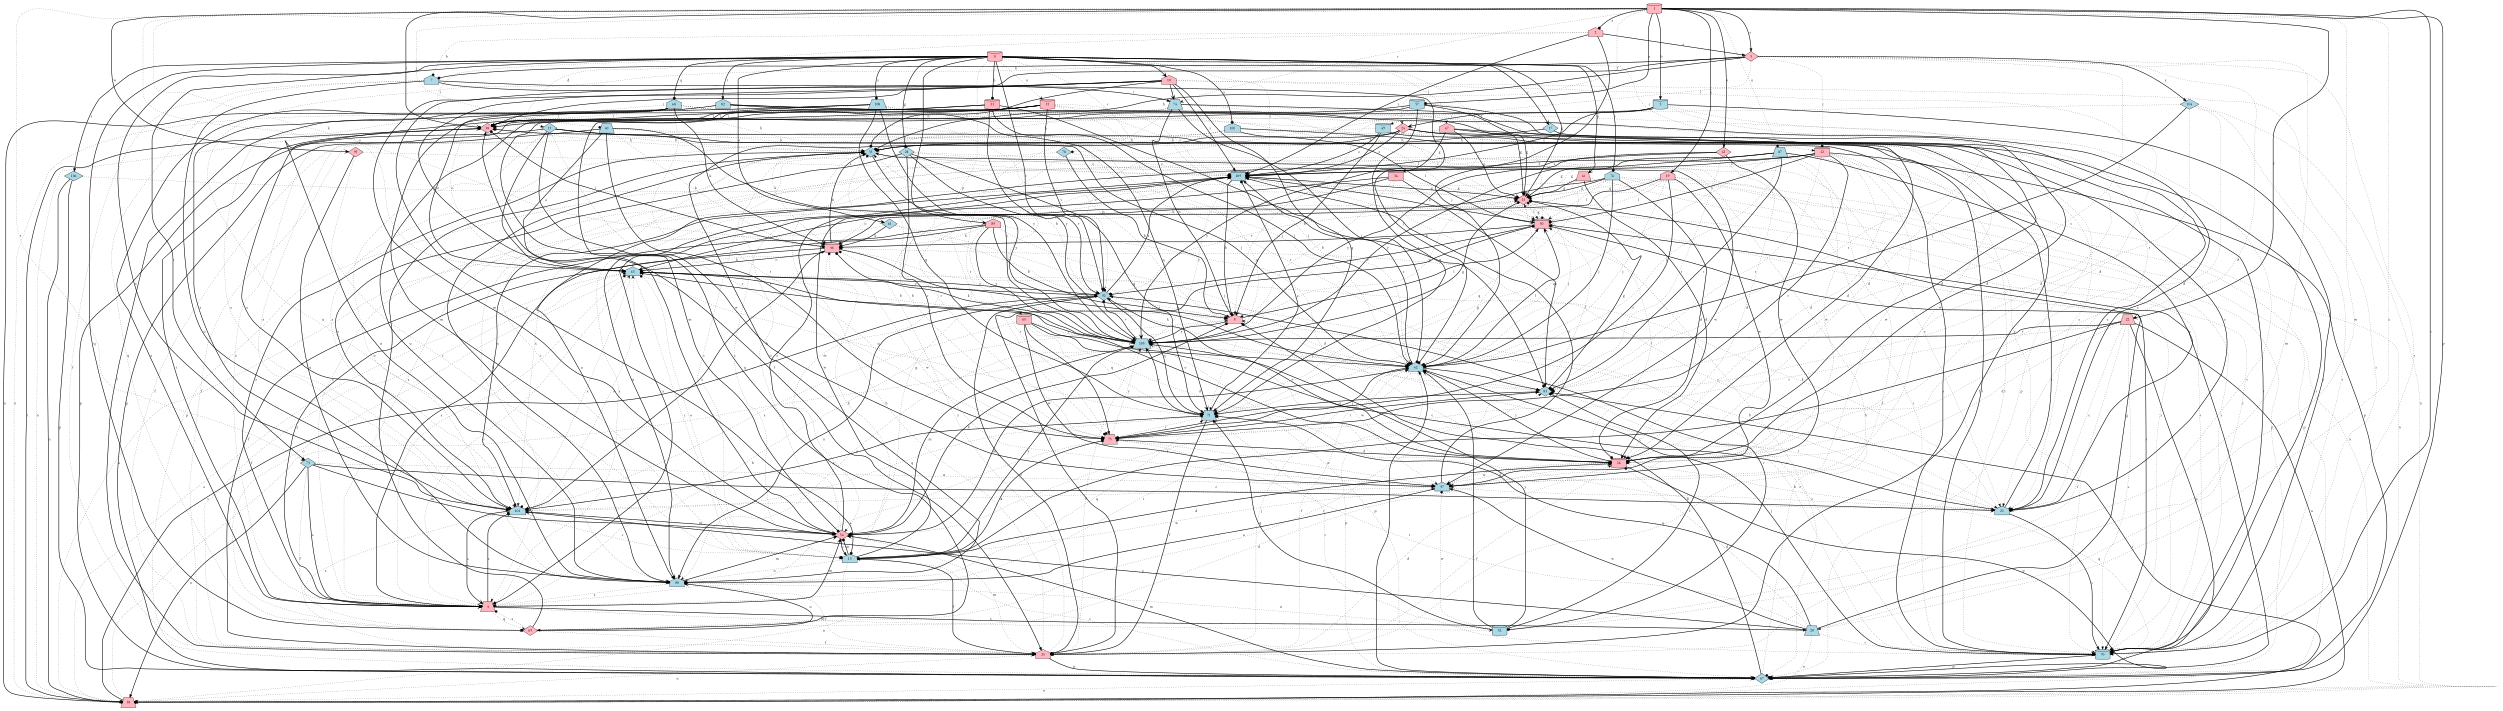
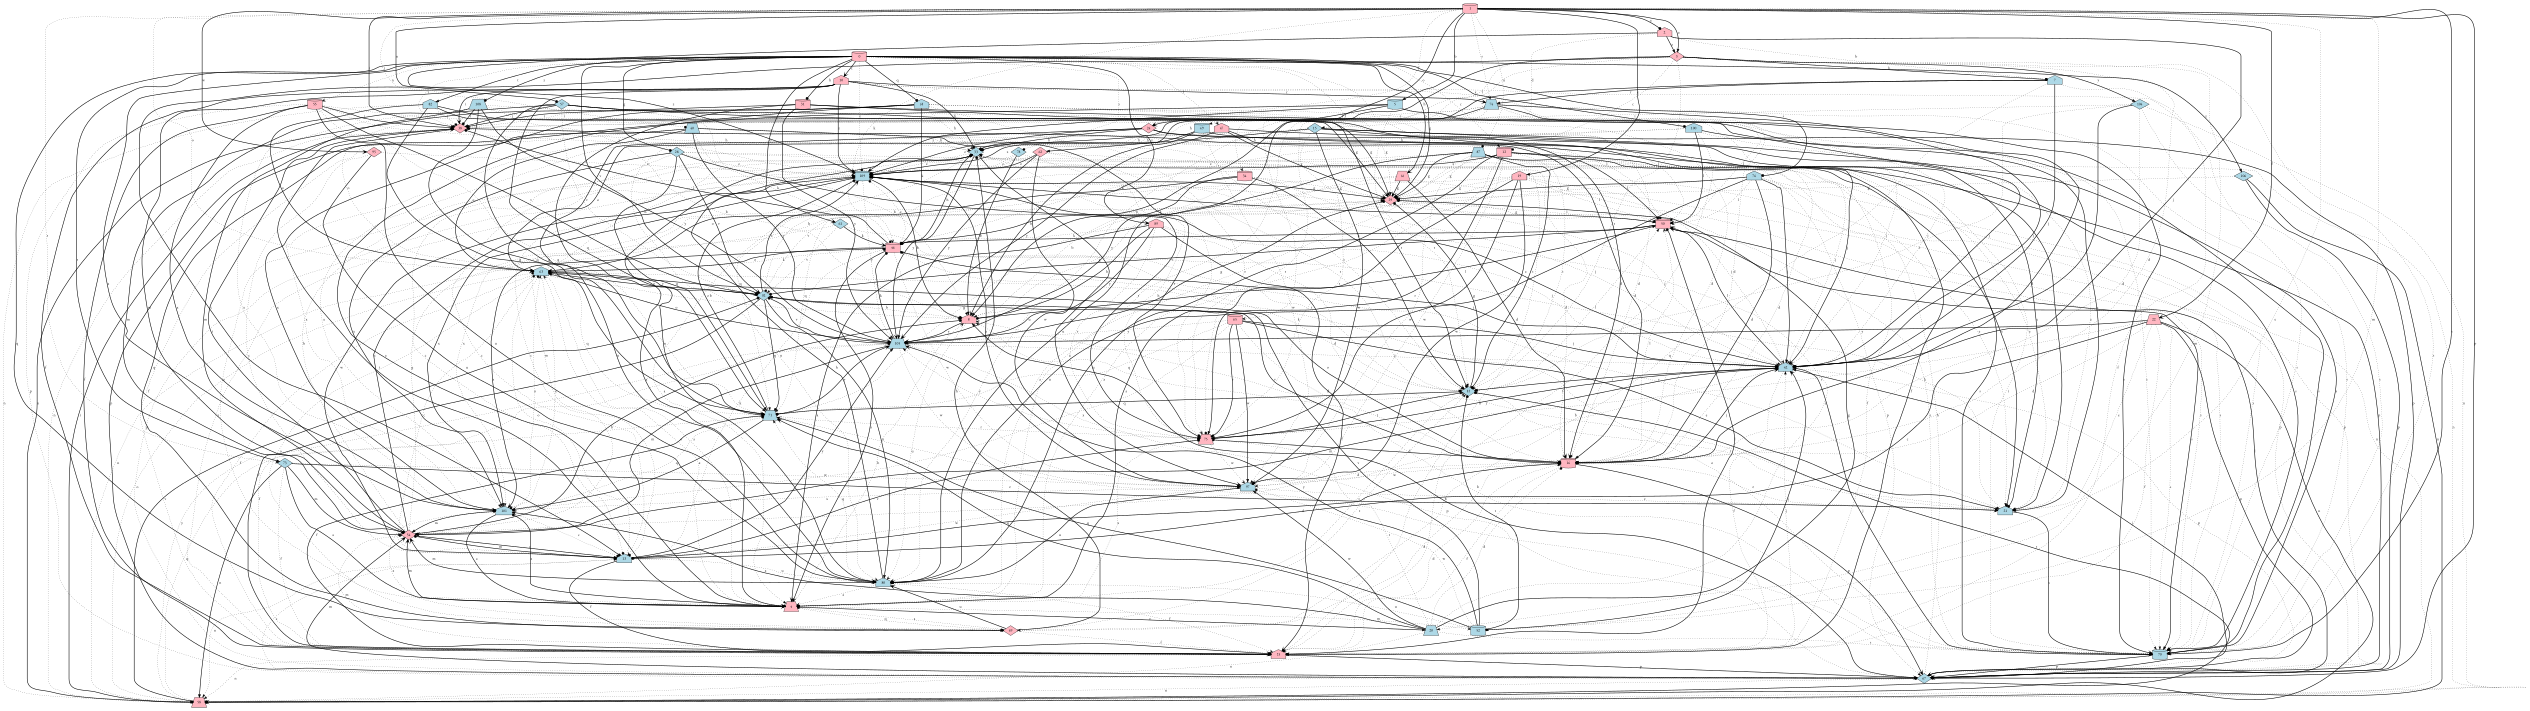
(1417, 104) -> (562, 104)
(1550, 128) -> none
